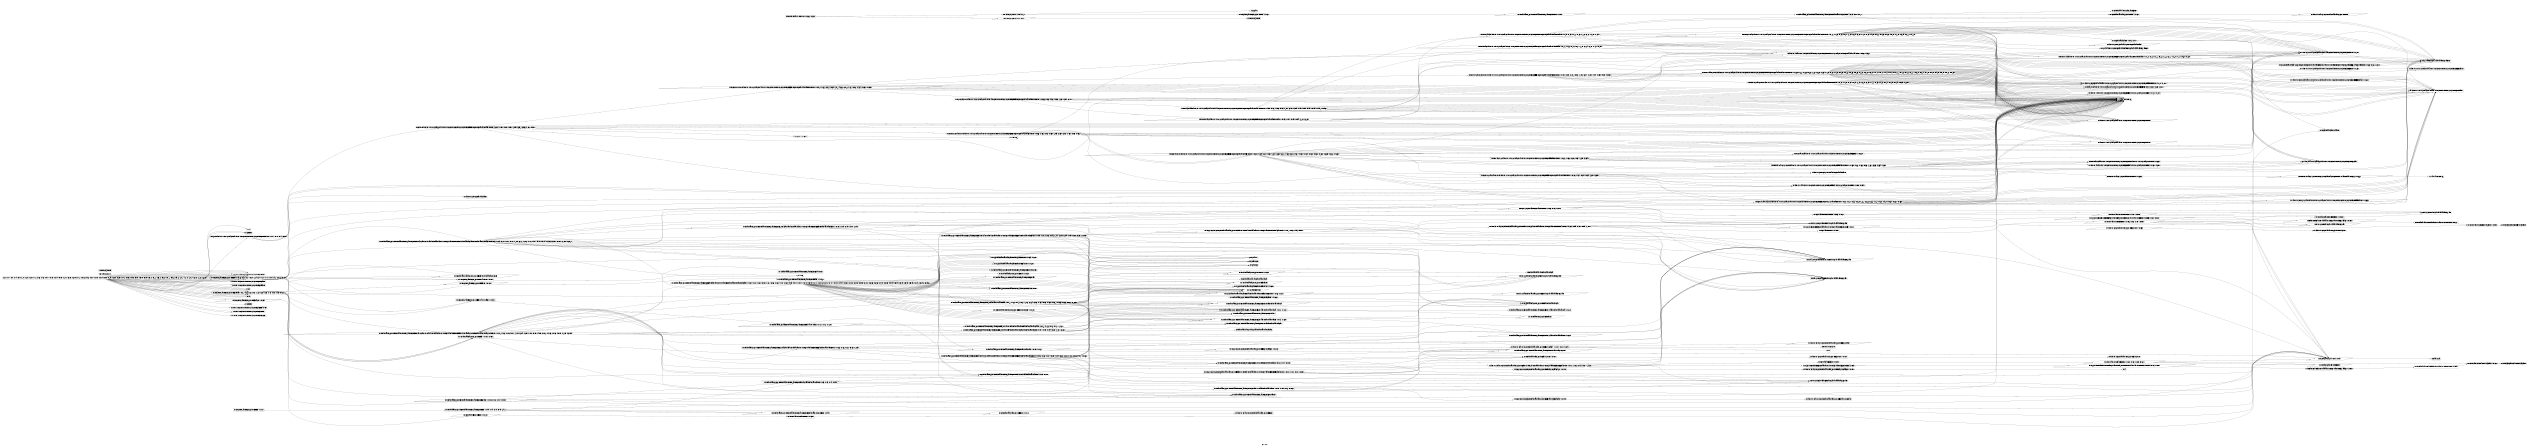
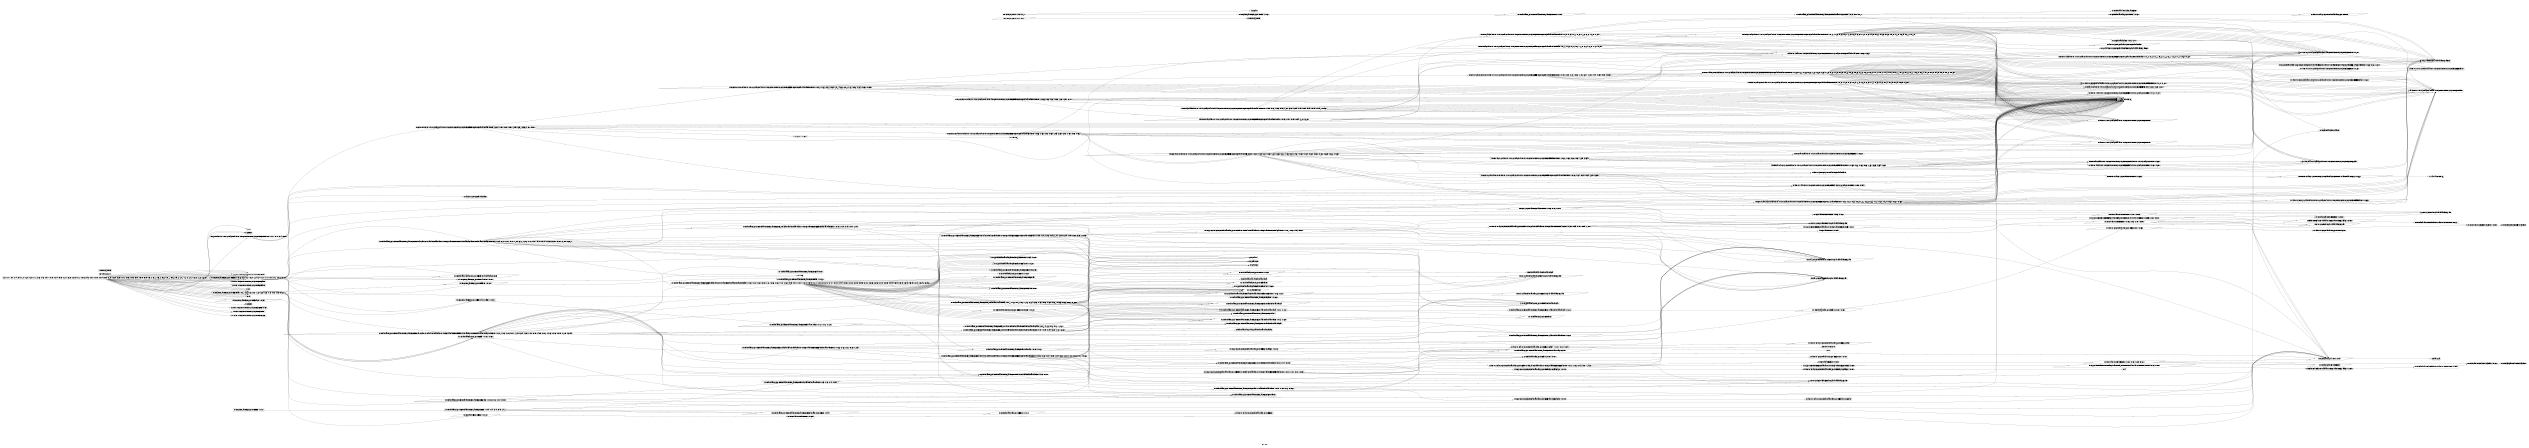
(801, 17) -> none
none -> (1829, 310)
(2124, 357) -> none
